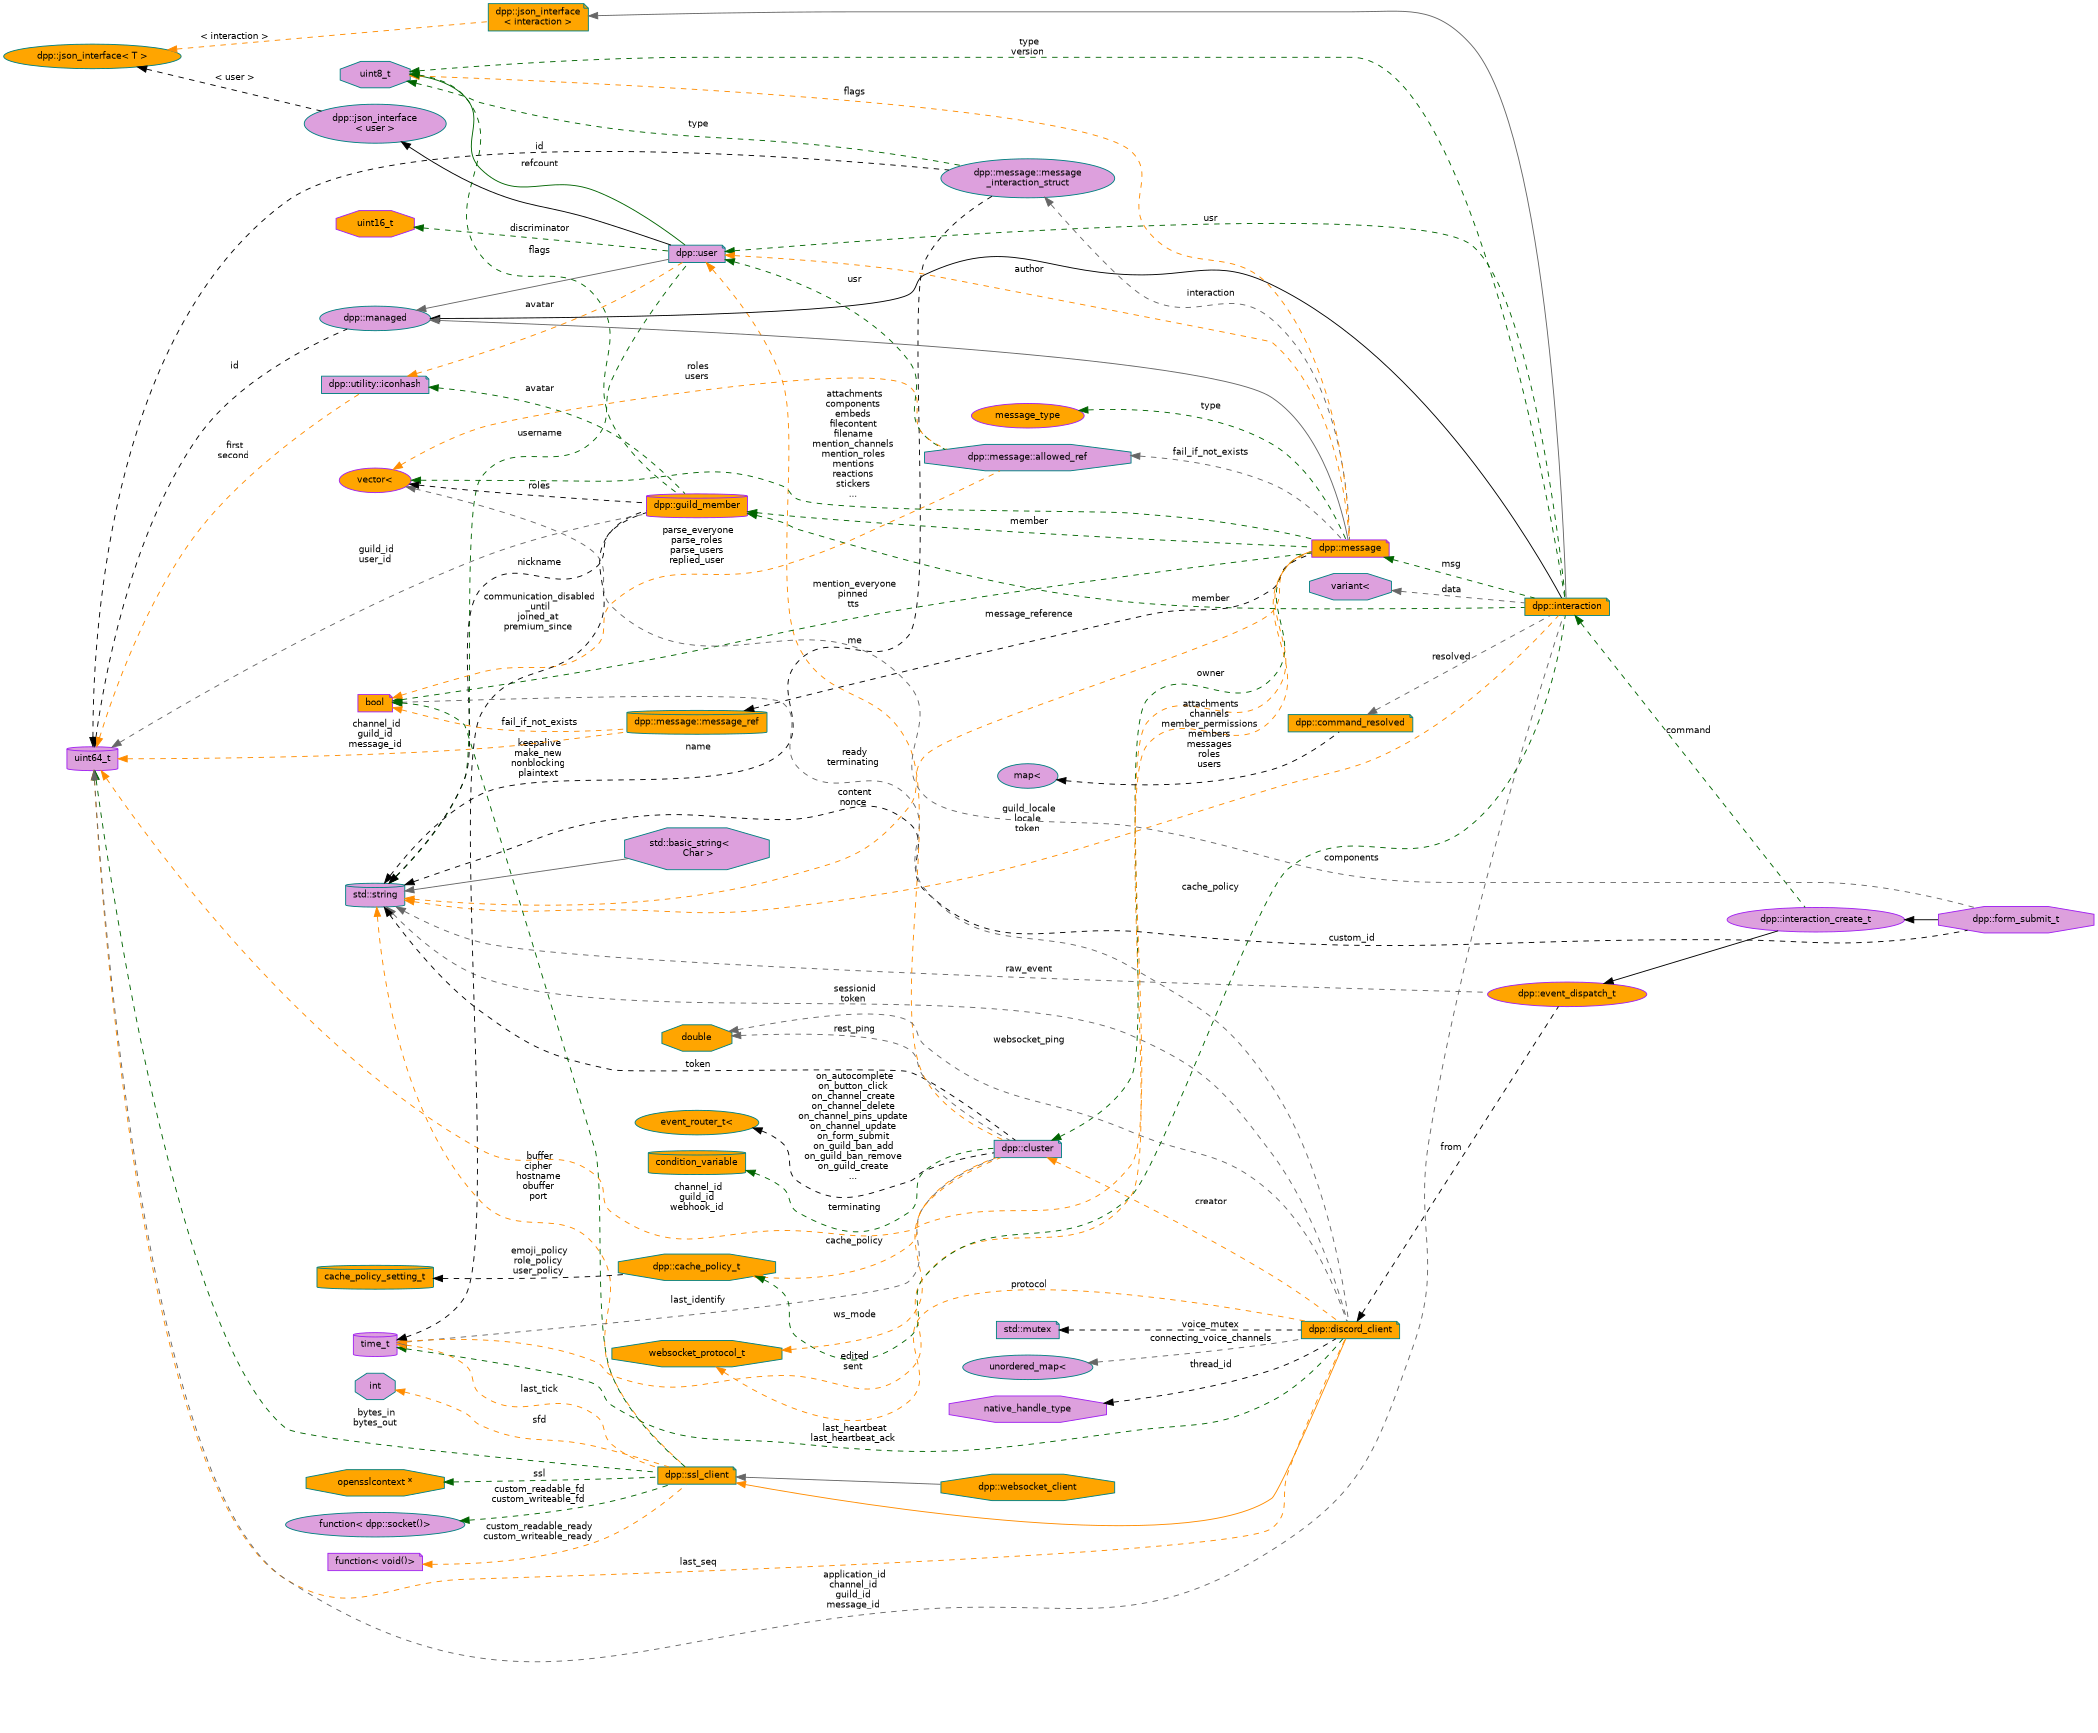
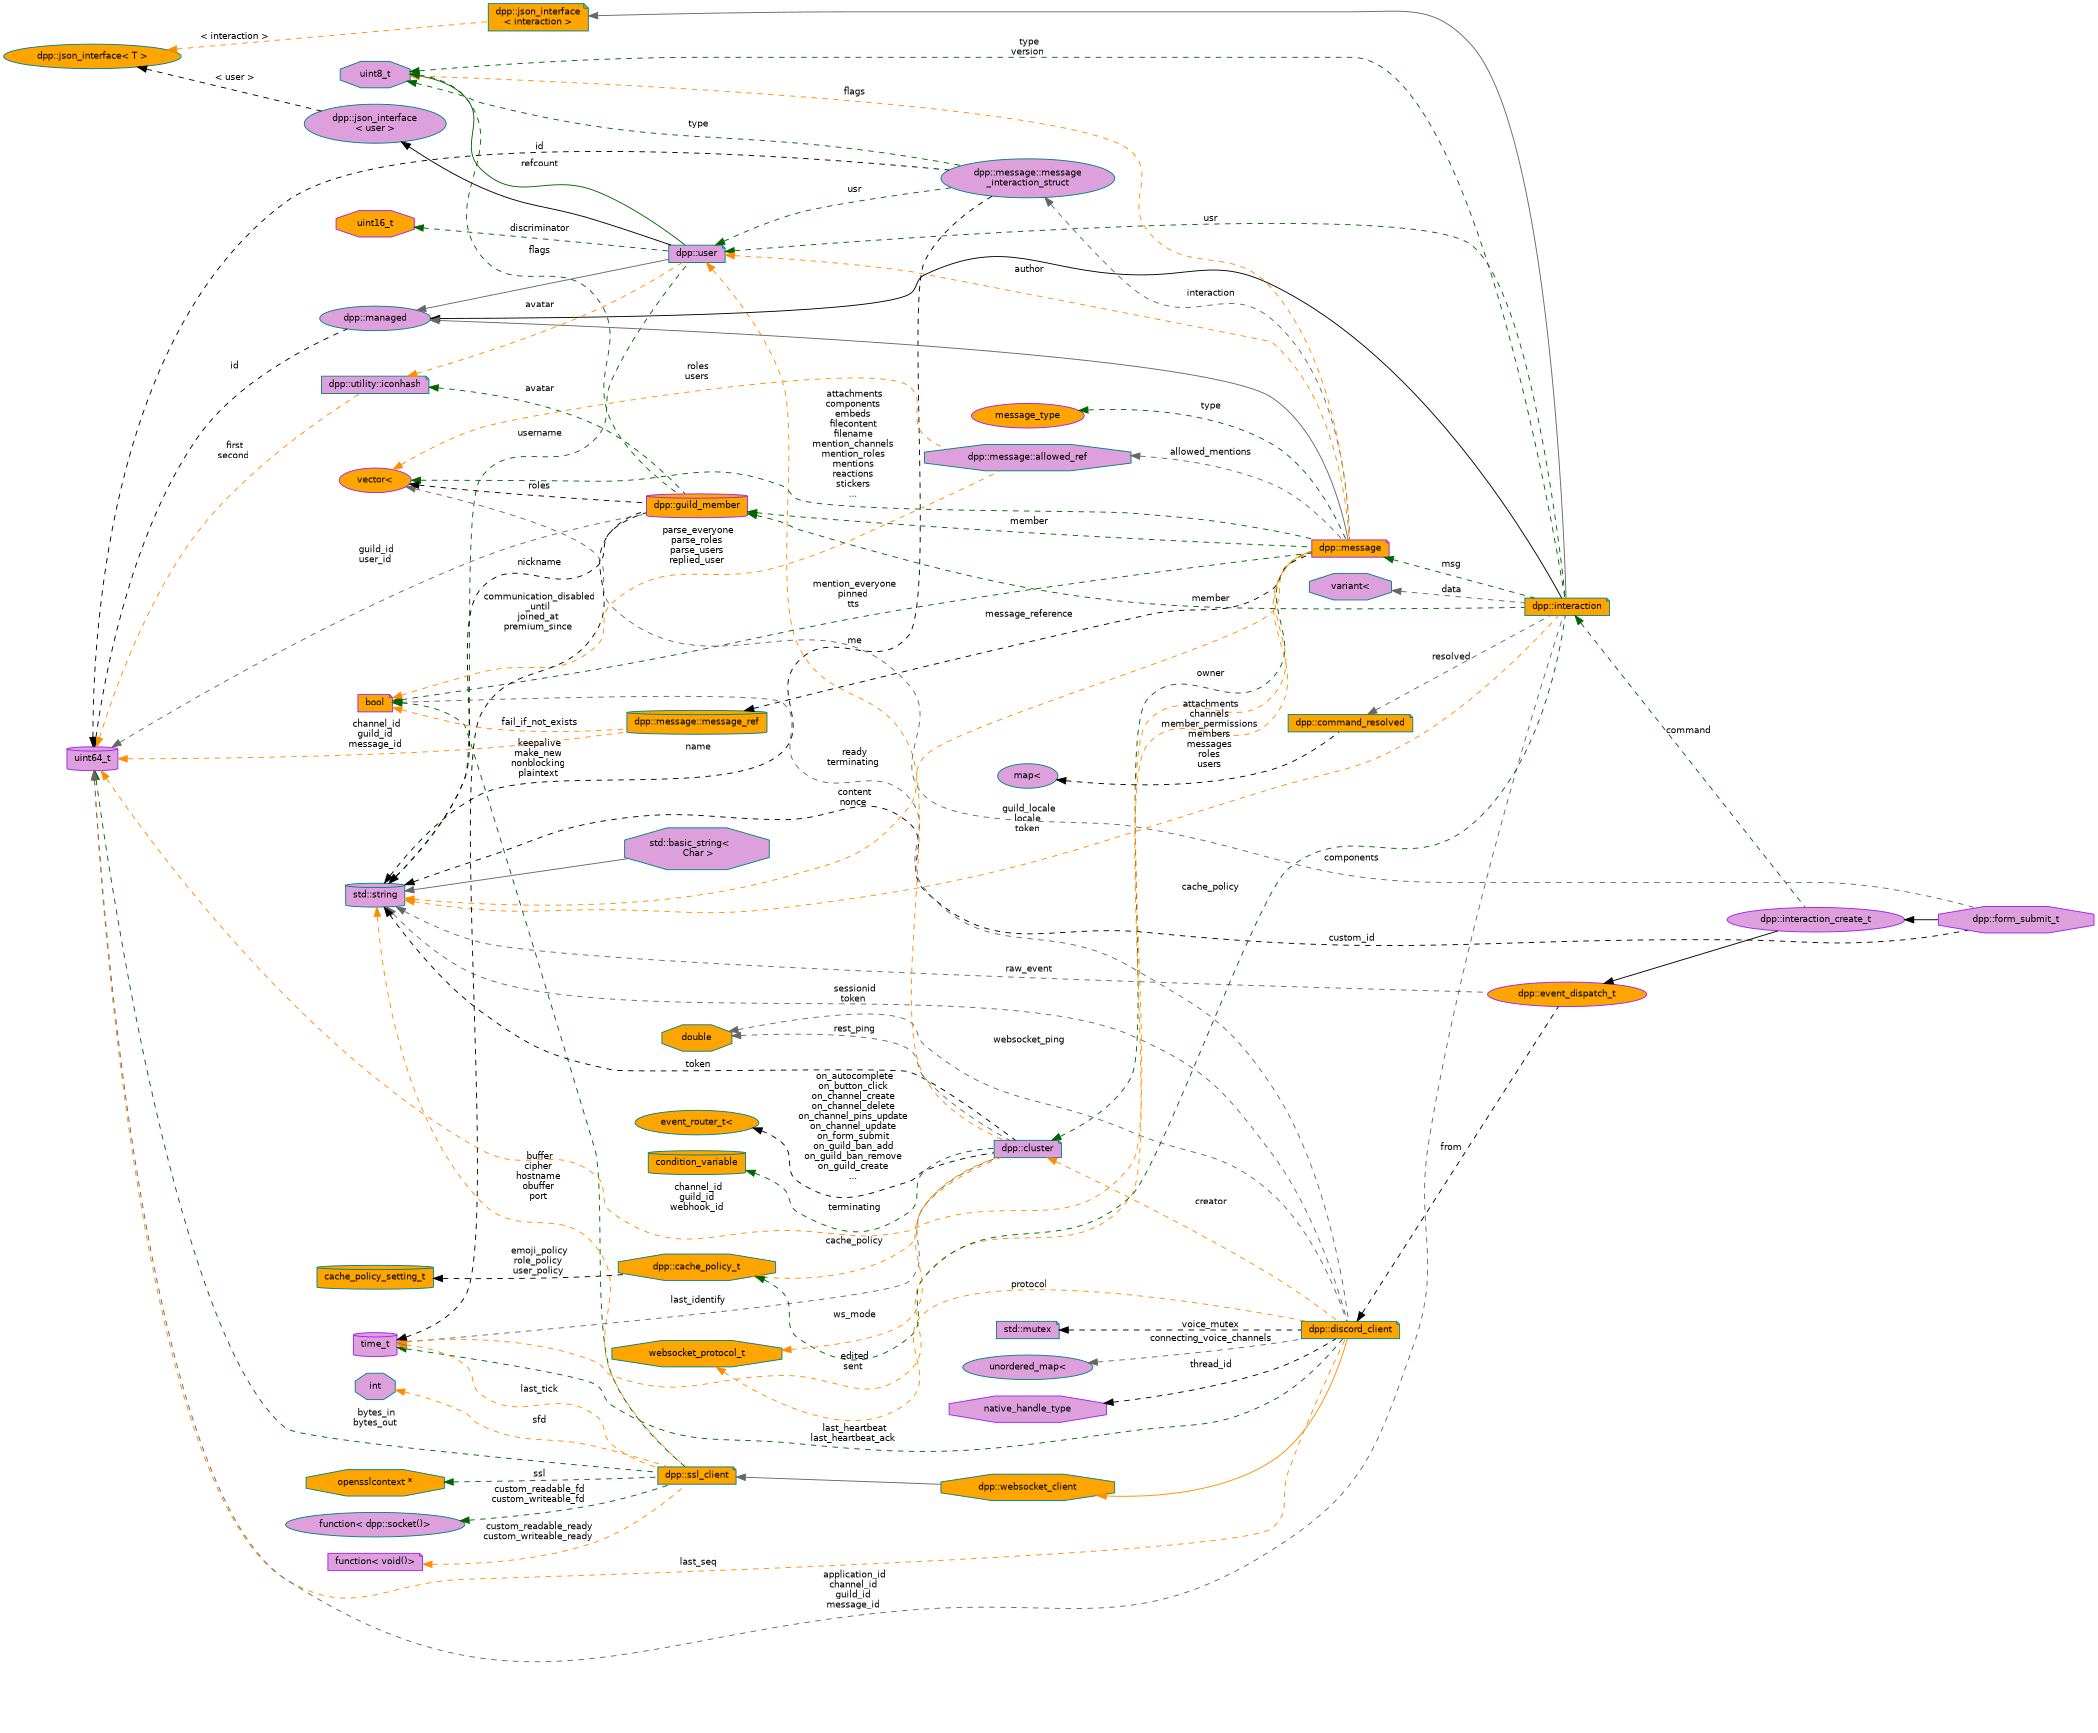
(873, 326) -> (835, 205)
(1209, 453) -> (1209, 453)
(1097, 1525) -> (1261, 1467)
